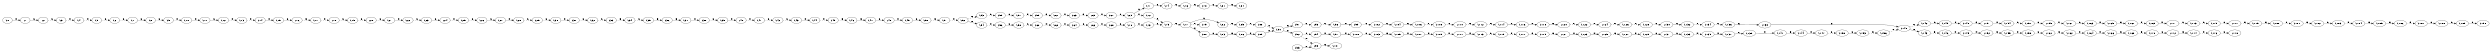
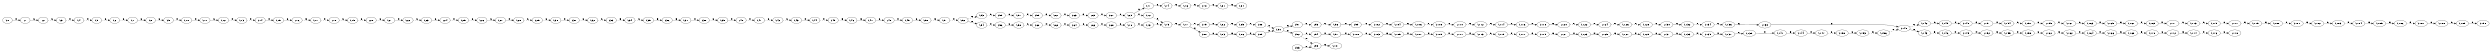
(1203, 19) -> (1213, 25)
